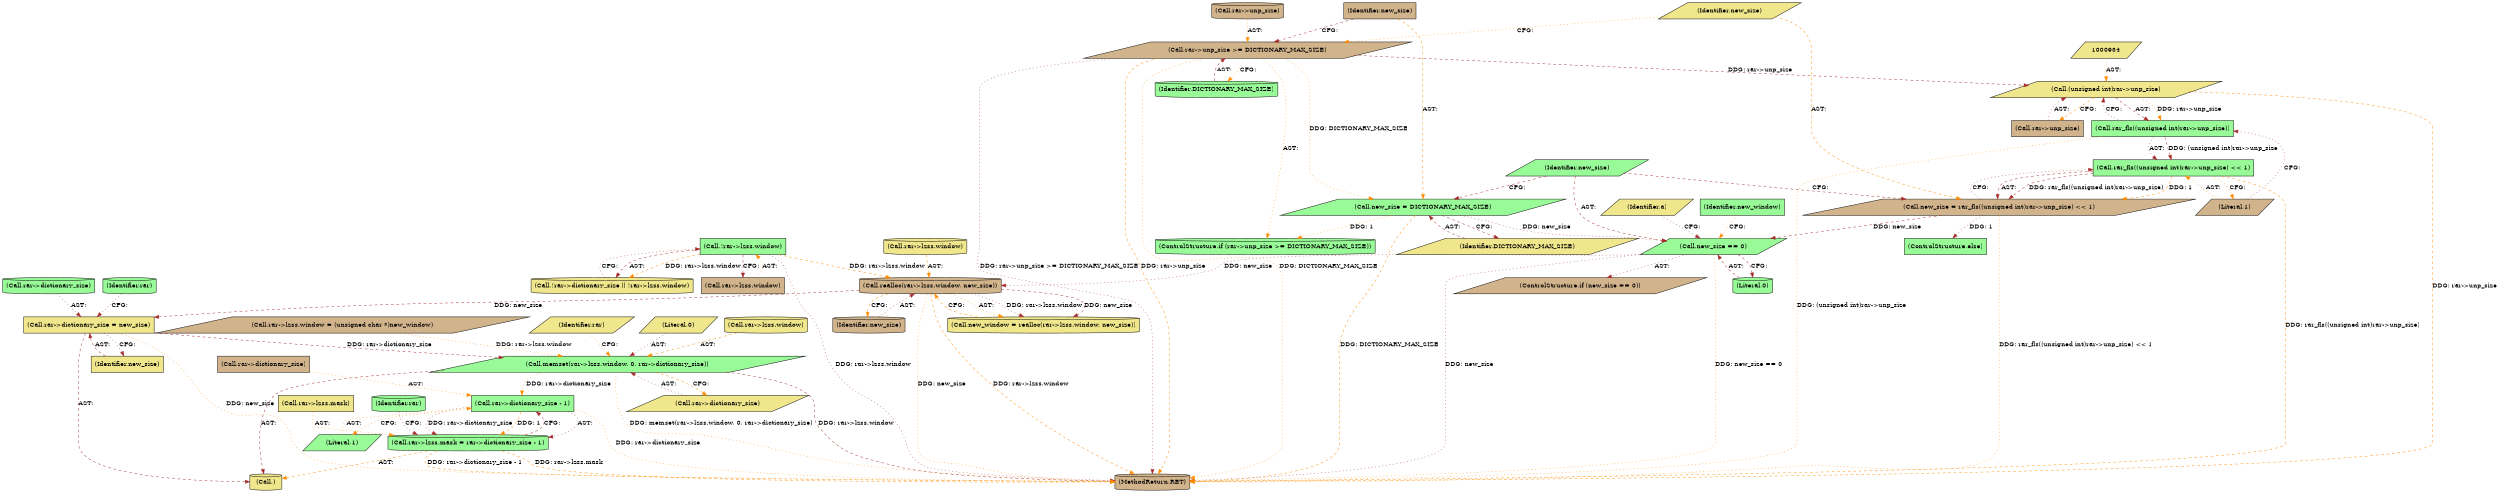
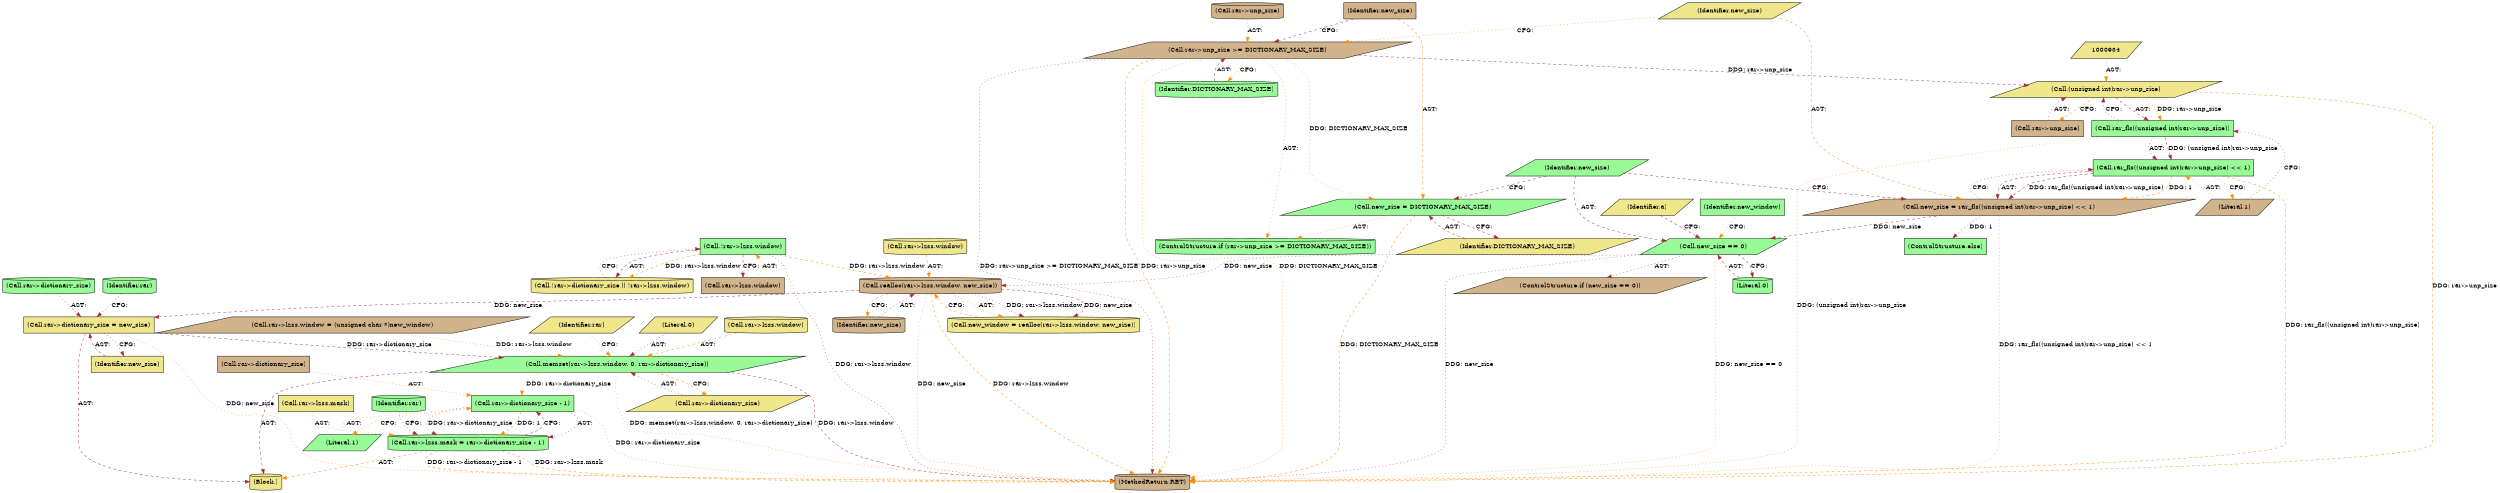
(1678, 226) -> (1678, 226)
(1362, 227) -> (1362, 227)
(1560, 235) -> none
(266, 482) -> (266, 482)
